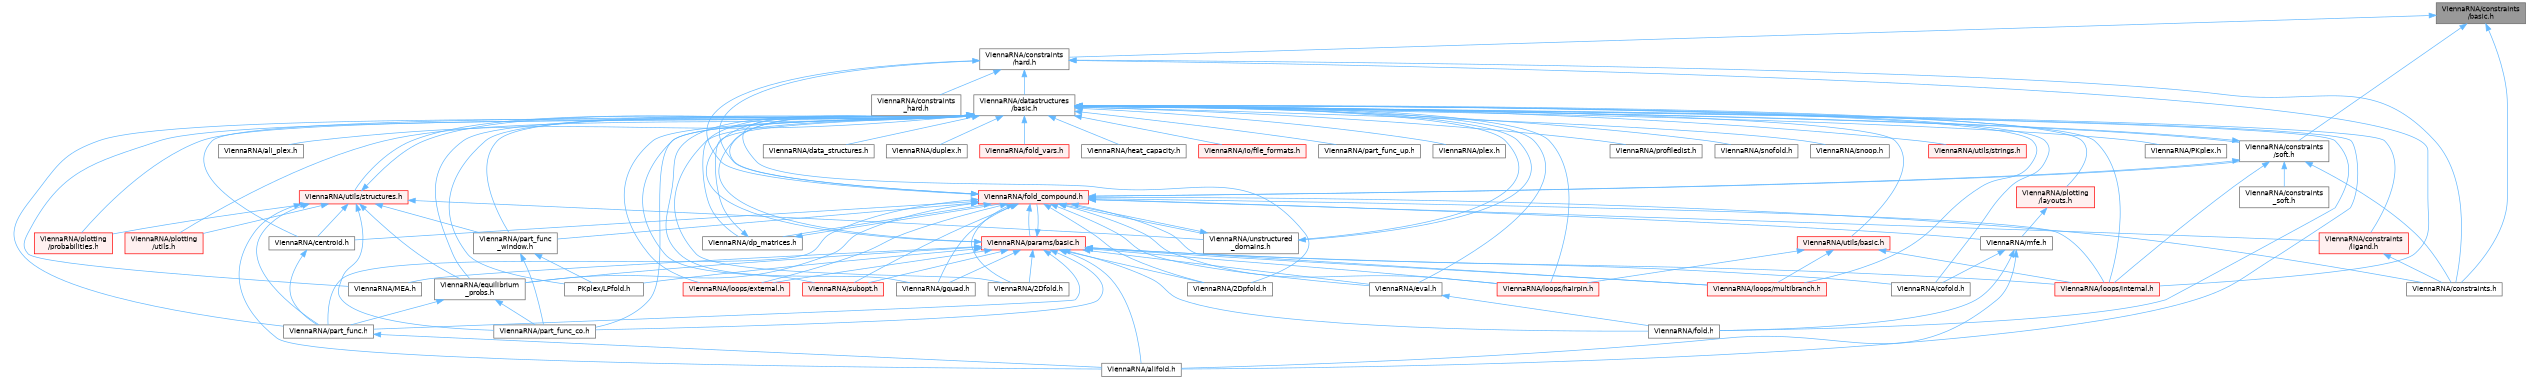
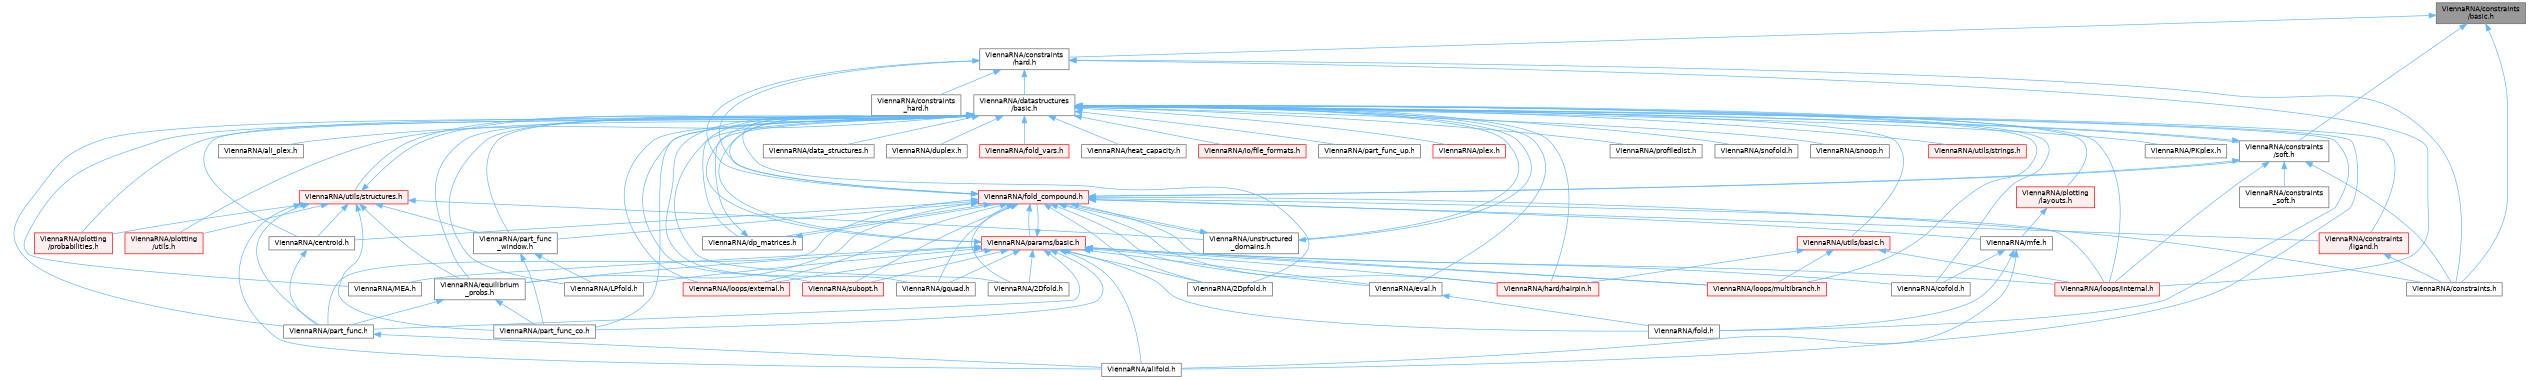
(1469, 151) -> (1469, 151)
(604, 289) -> (604, 289)
(1548, 289) -> (1548, 289)
